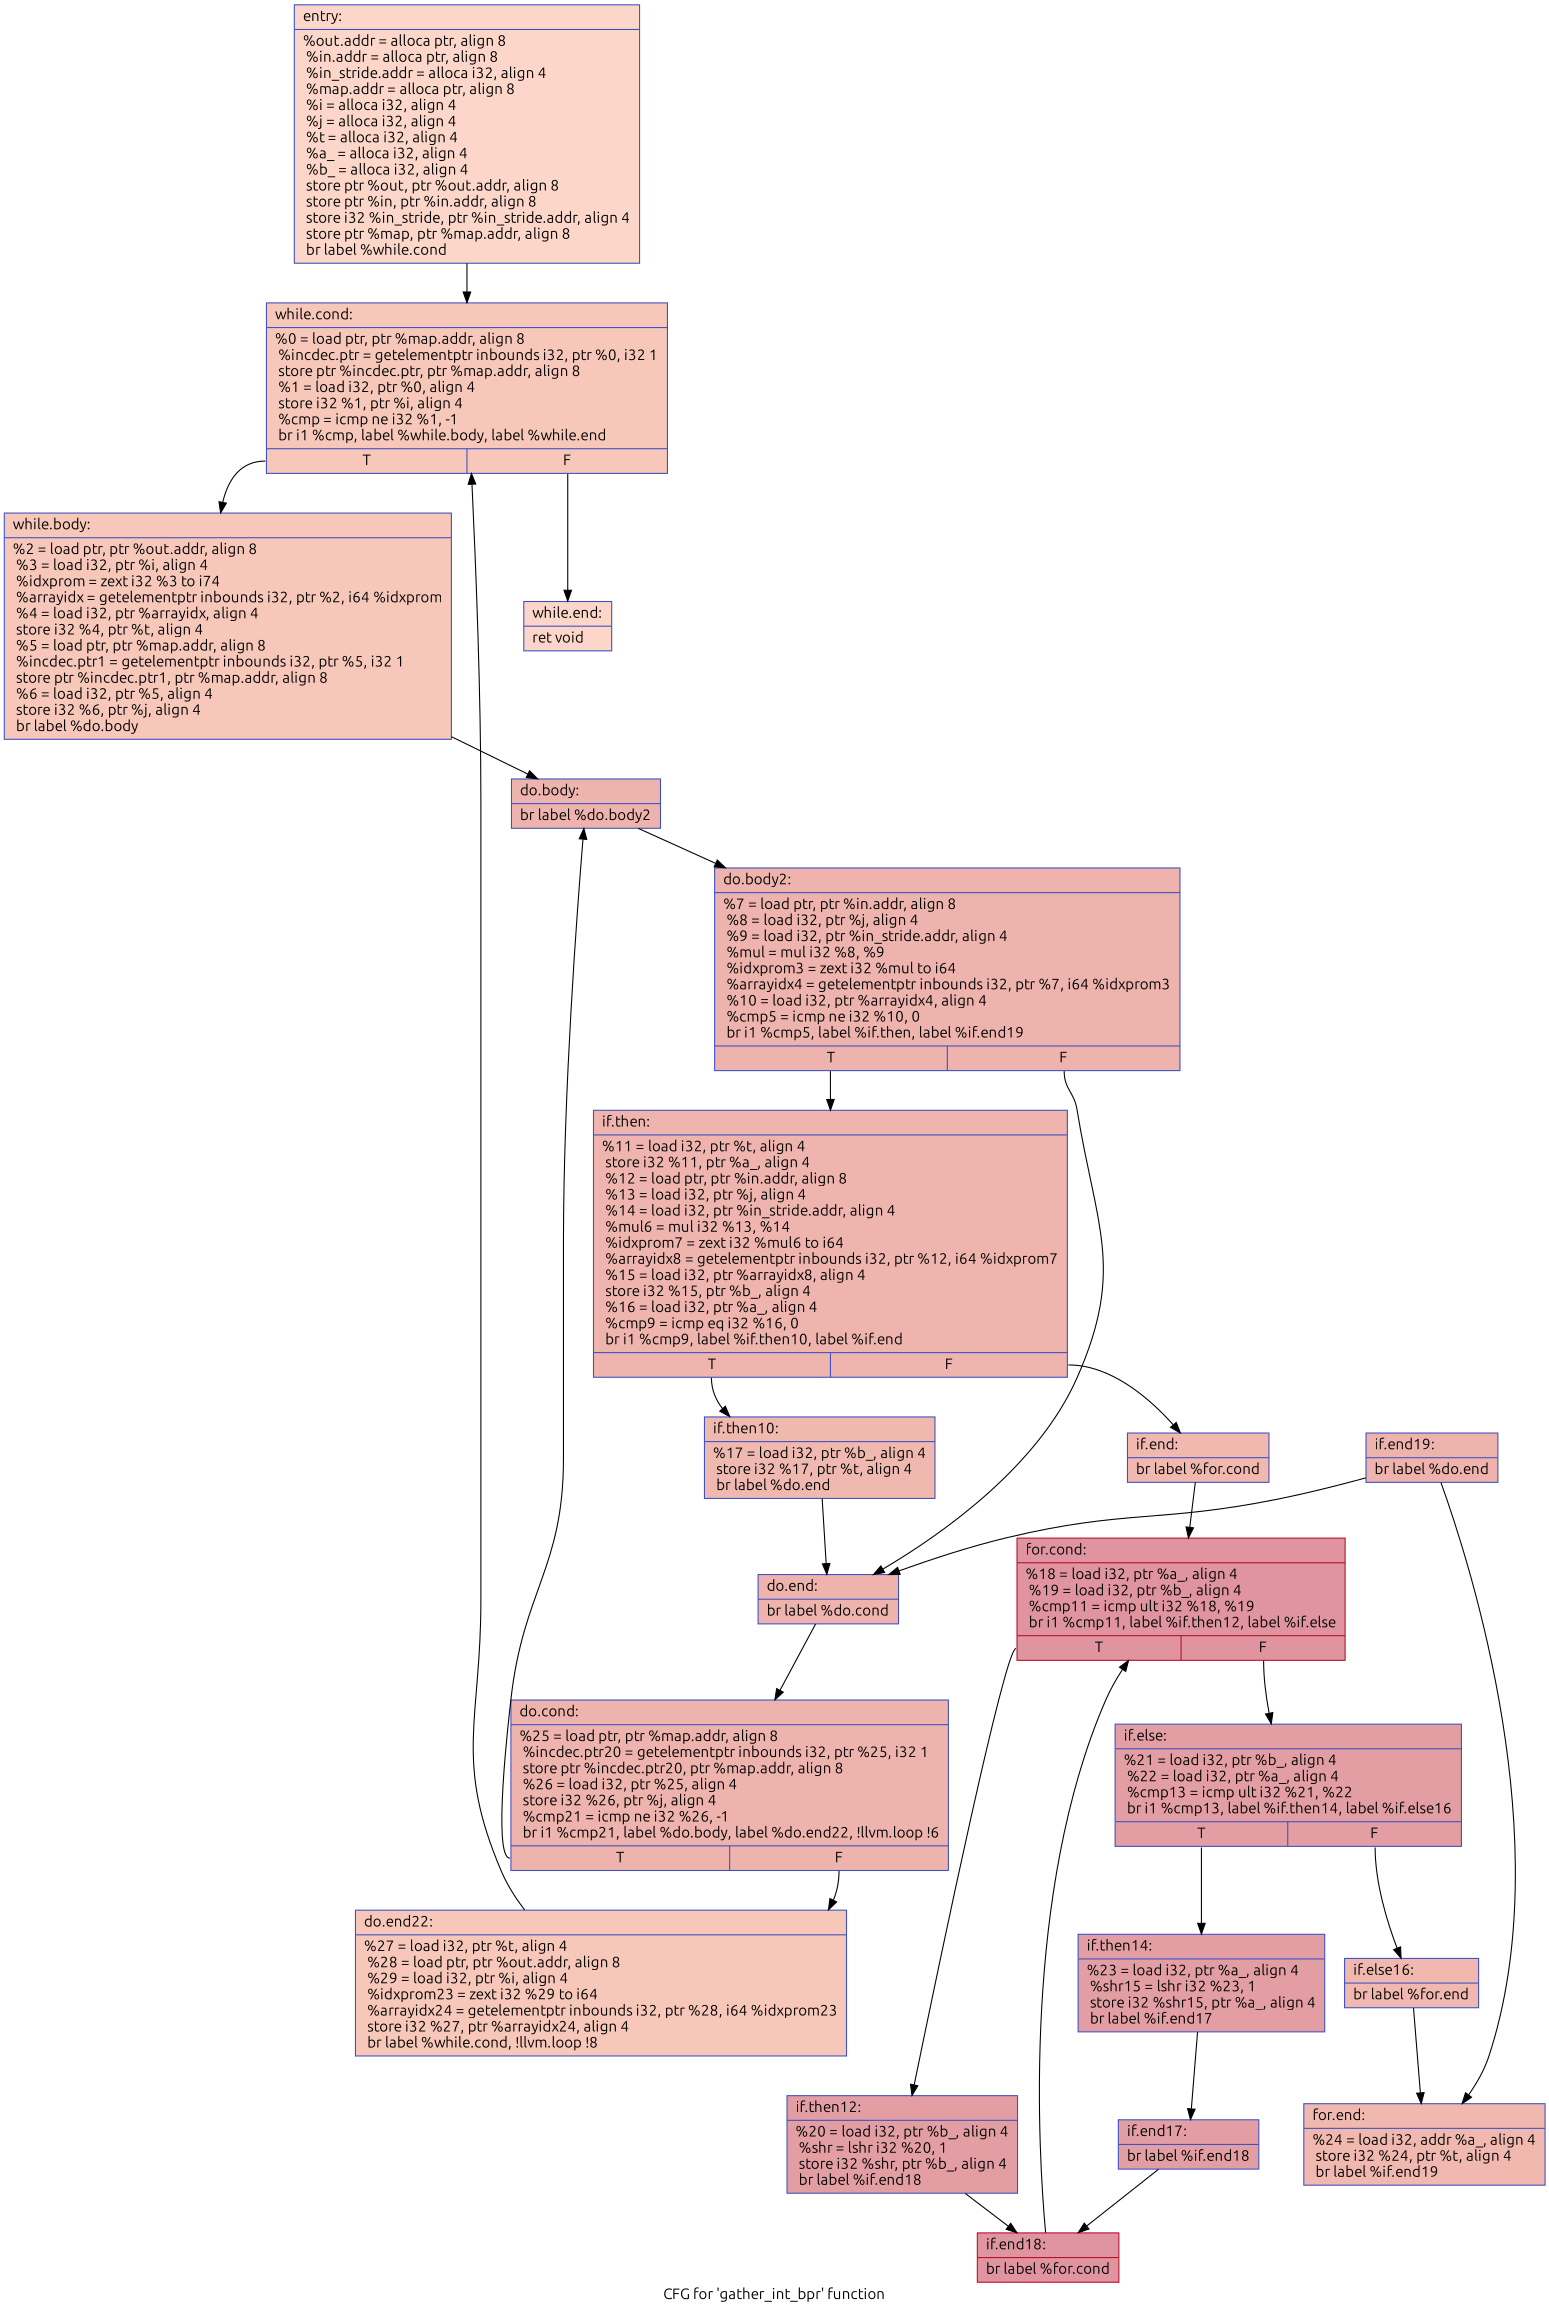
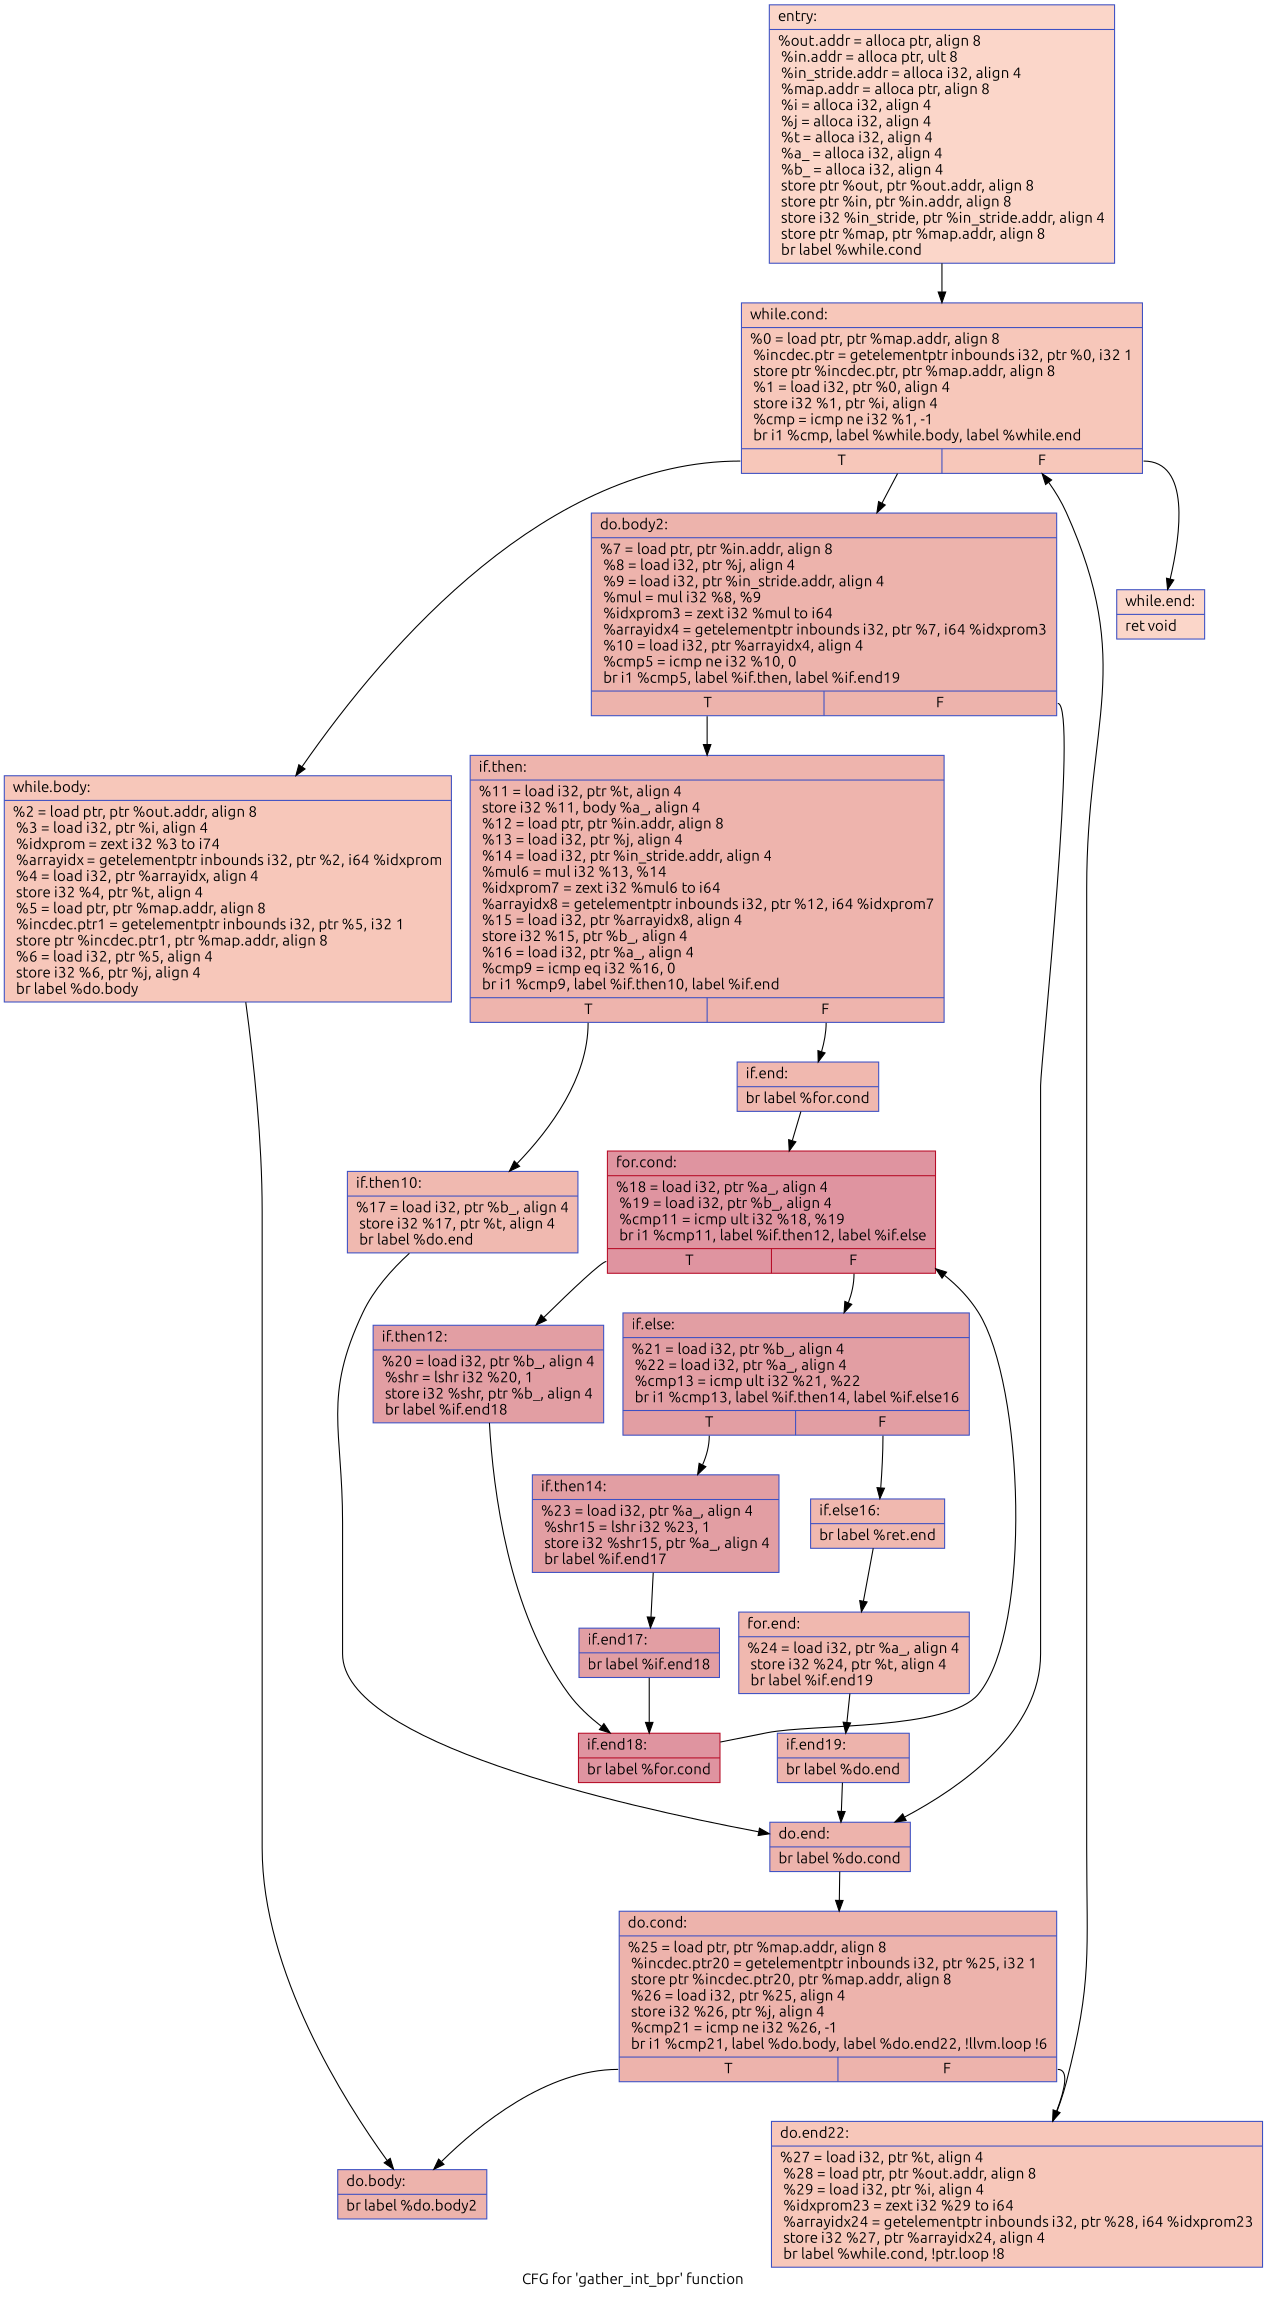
(401, 57) -> (868, 57)
(677, 846) -> (890, 488)
(707, 1163) -> (590, 808)
(1511, 1788) -> (848, 1708)
(1412, 1995) -> (878, 1535)
(481, 2043) -> (893, 2254)
(1424, 2140) -> (854, 1649)
